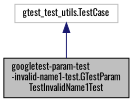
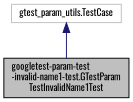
(66, 13) -> (66, 13)
